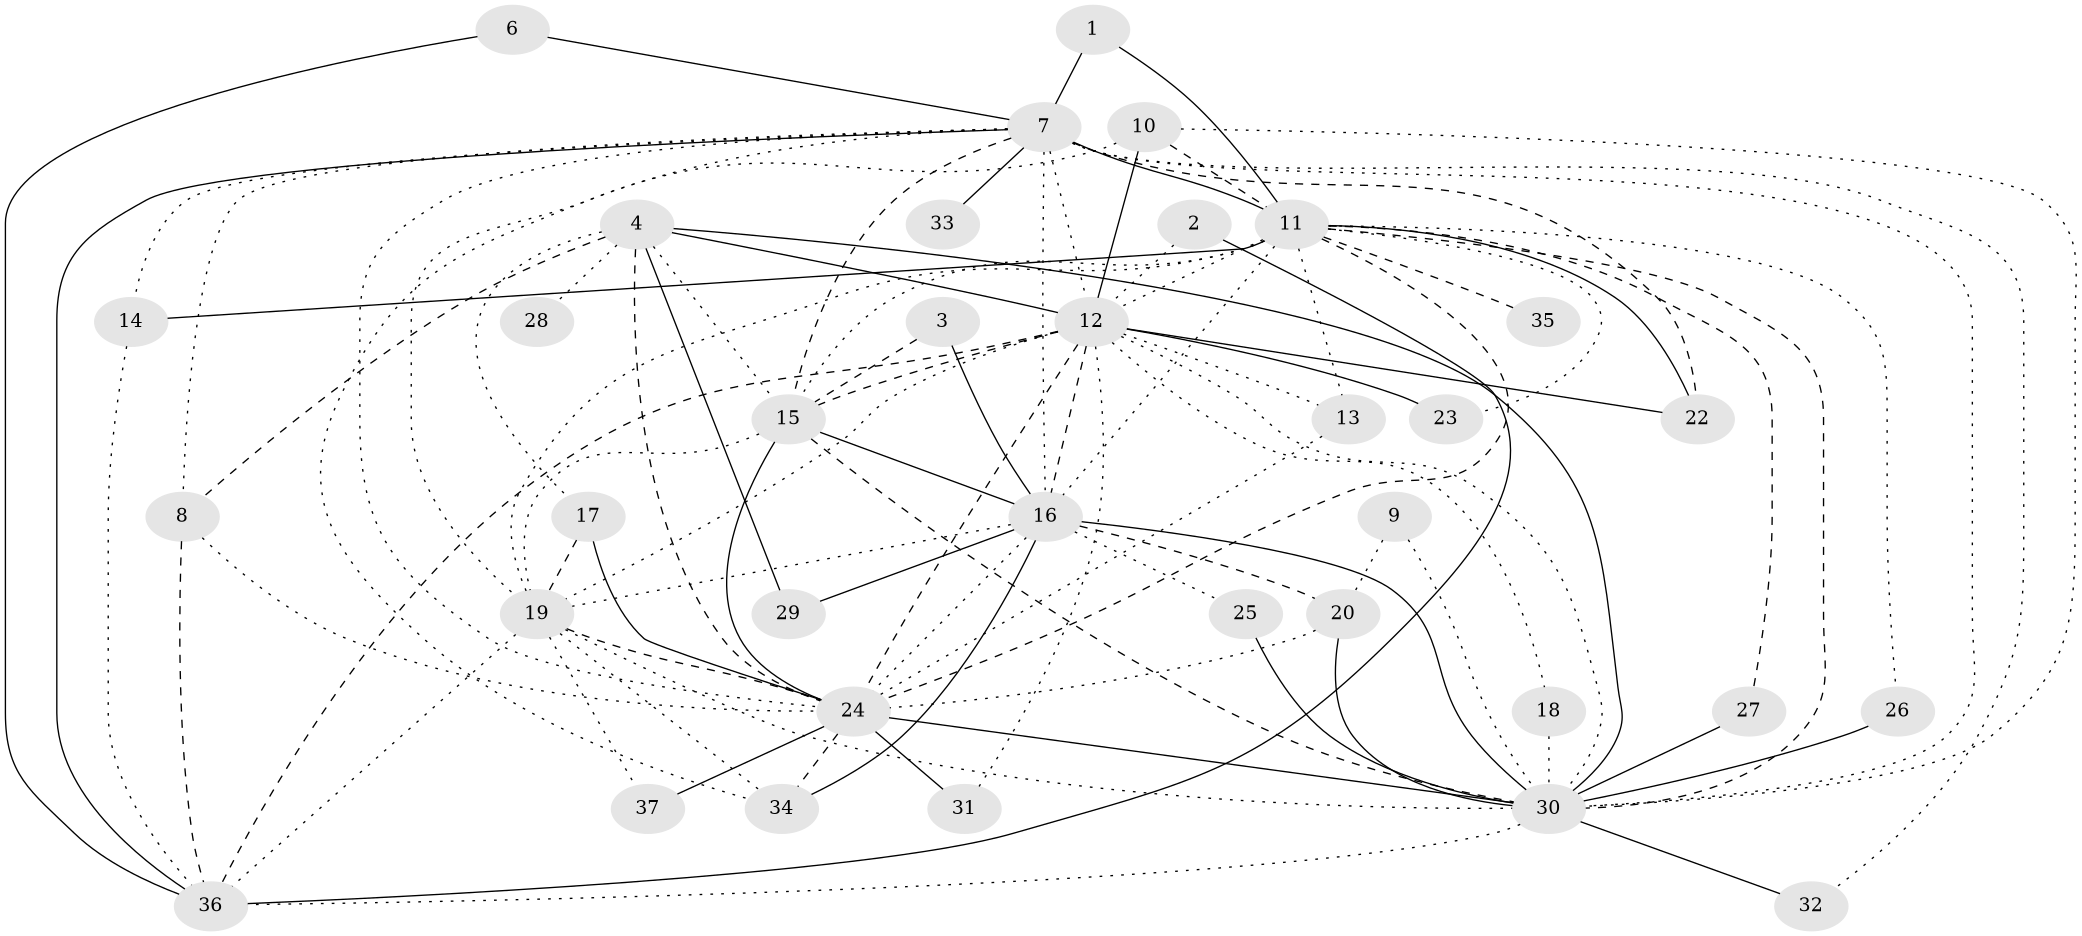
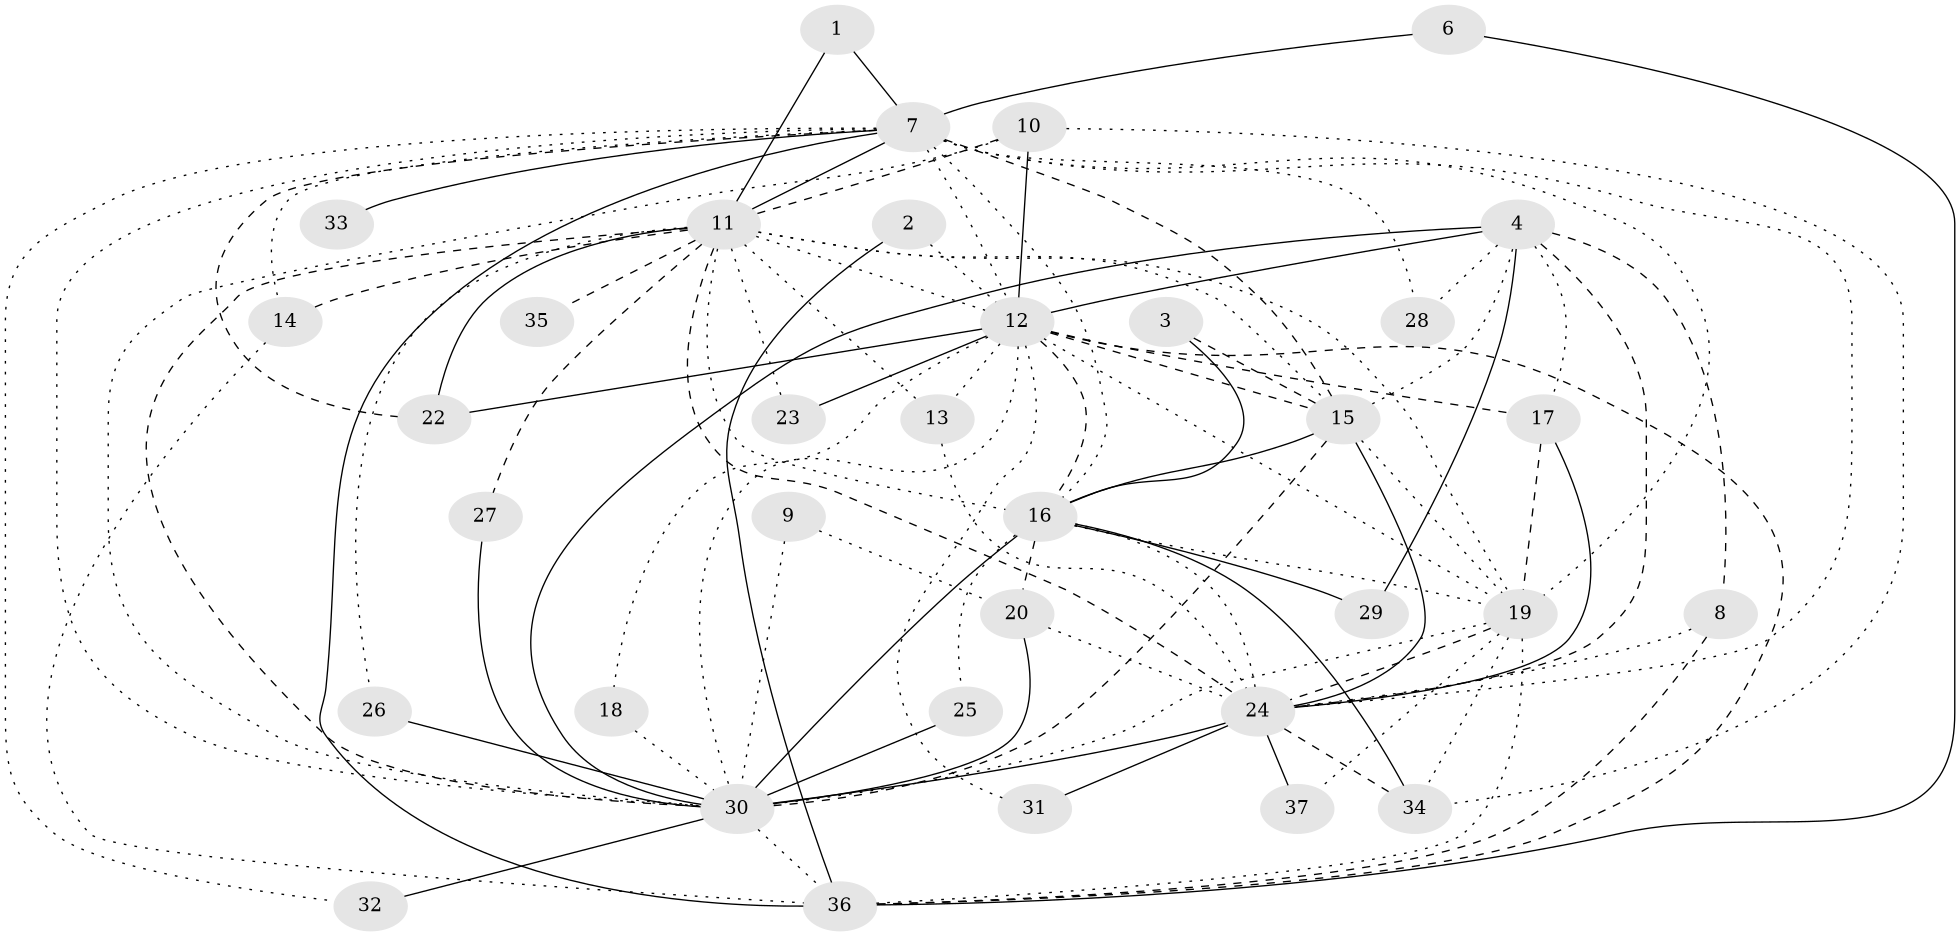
(258, 192) -> (1304, 178)
(717, 283) -> (481, 264)
(969, 515) -> (1290, 378)
